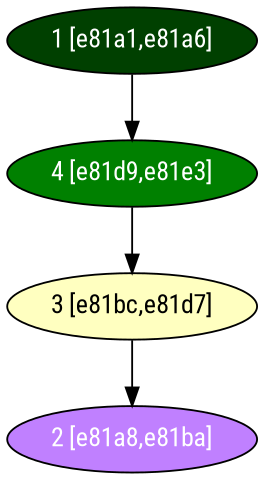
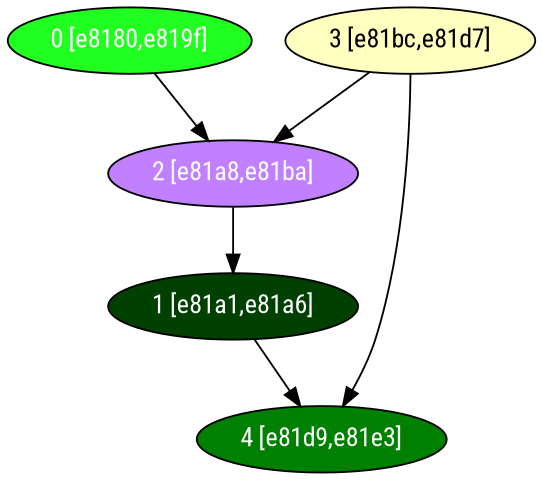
none -> (130, 41)
(132, 231) -> (398, 236)
none -> (233, 231)
